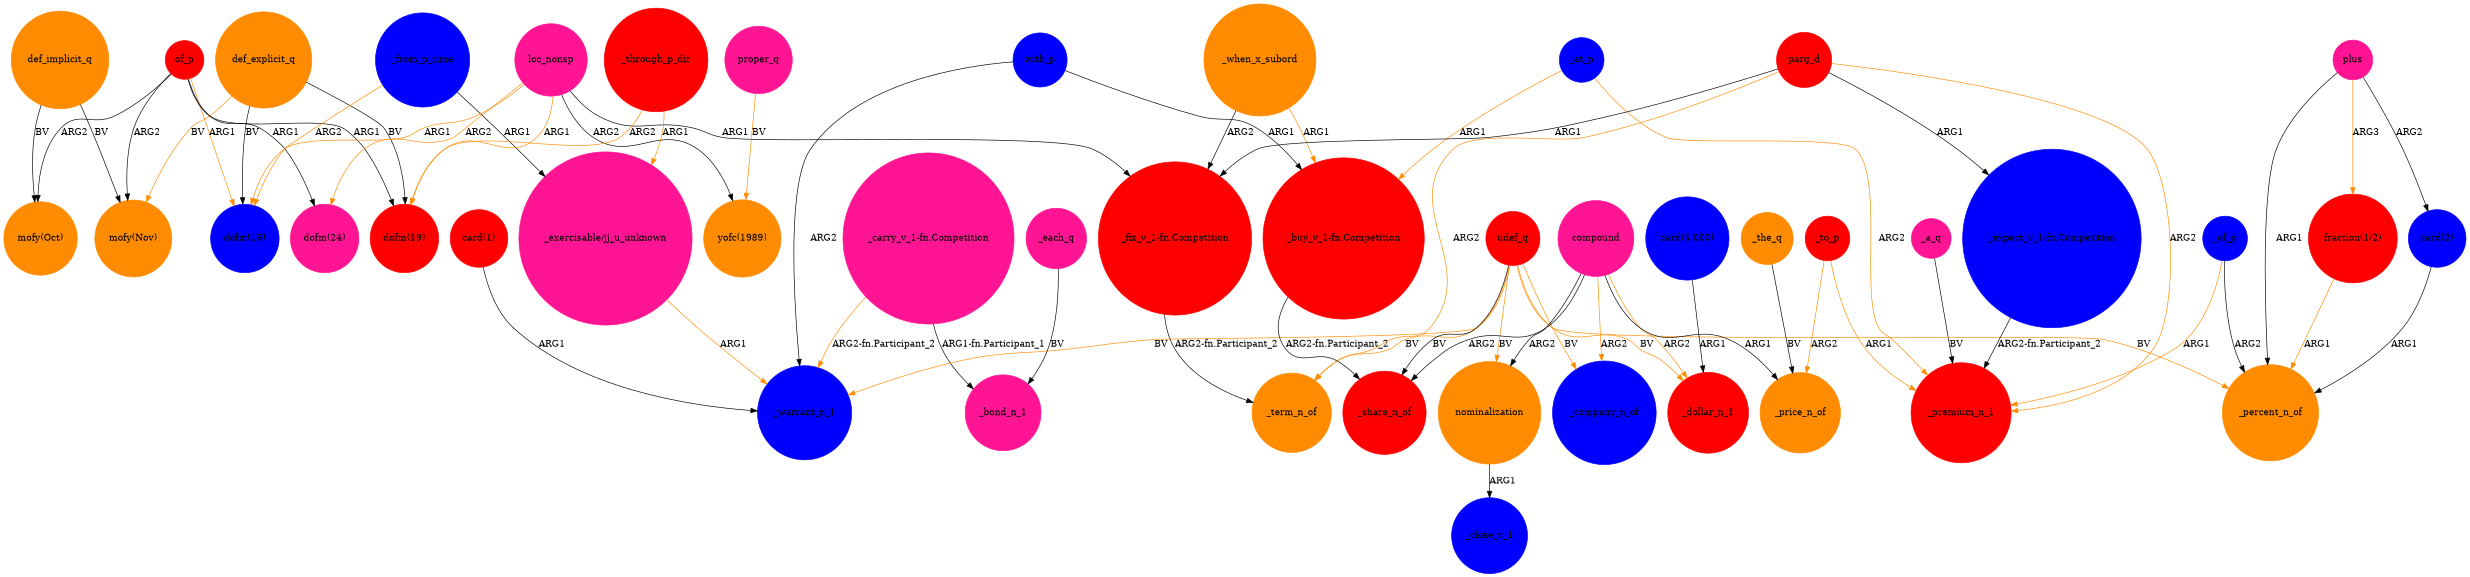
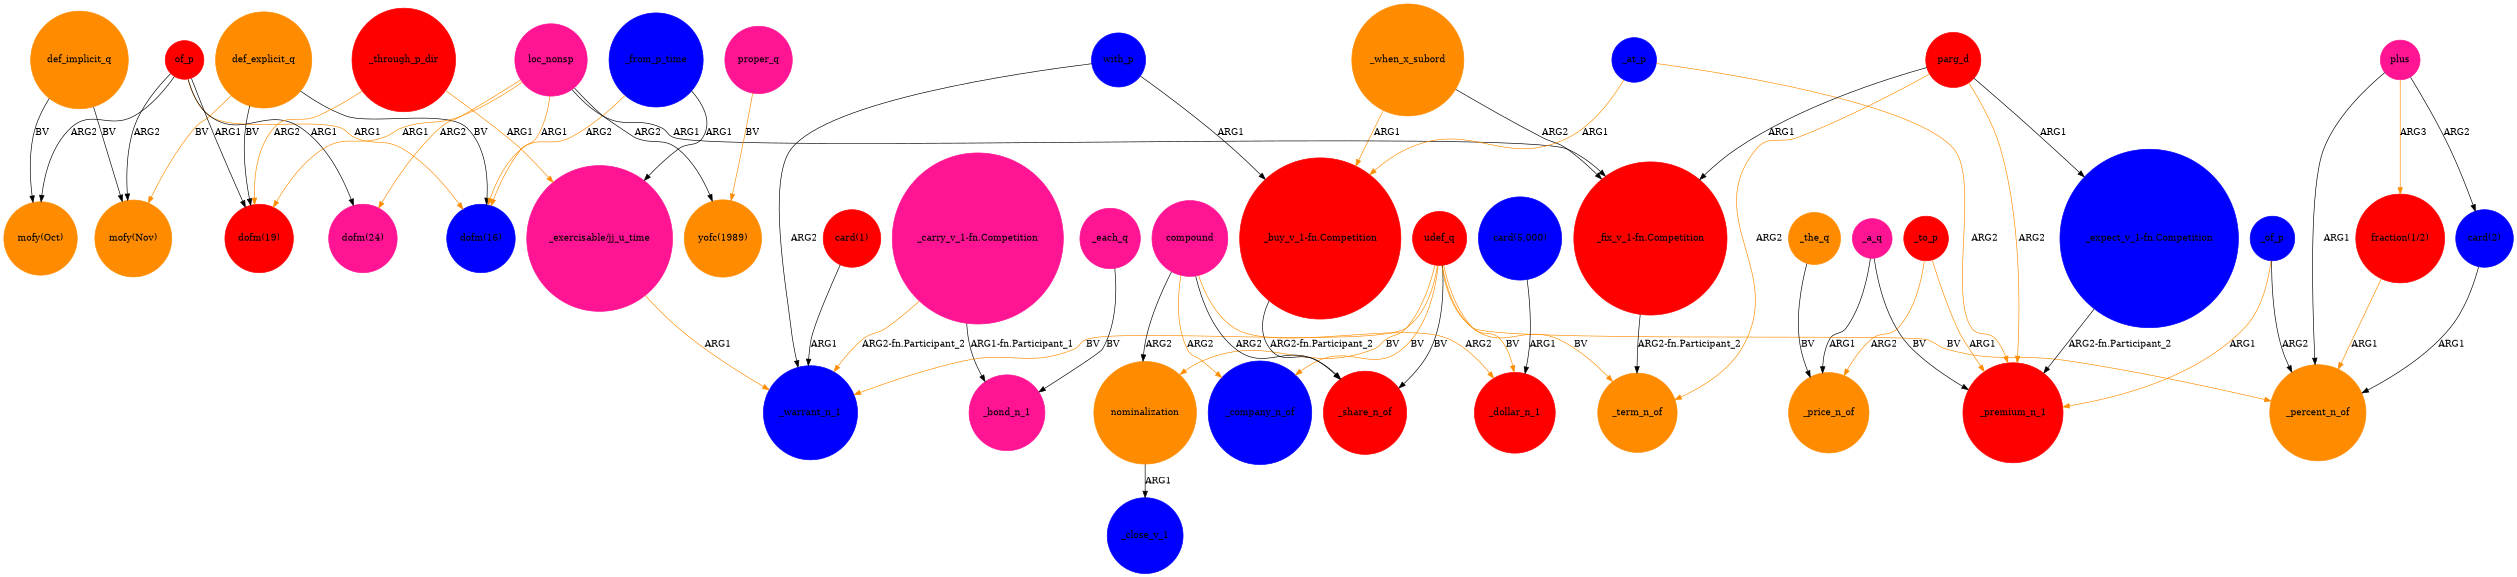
(606, 238) -> (600, 238)
(1732, 341) -> (1853, 317)
